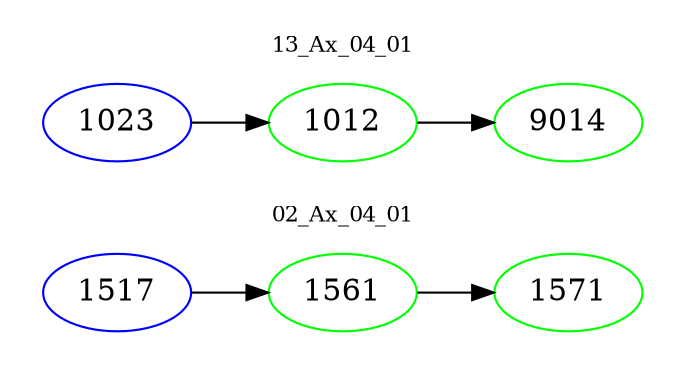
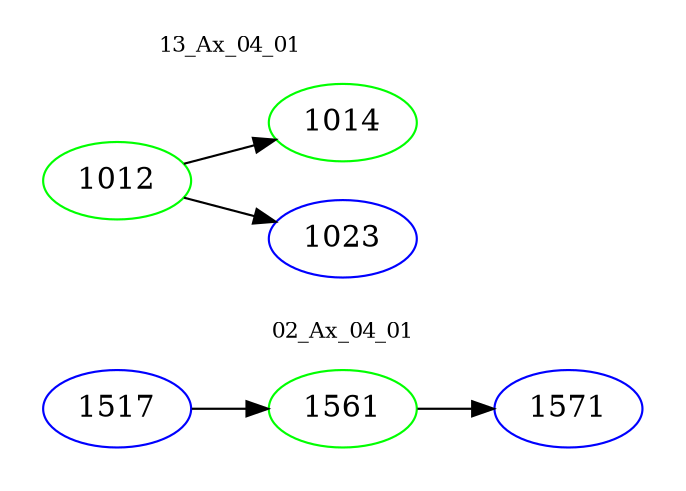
(219, 123) -> (219, 207)
(568, 123) -> (343, 123)
(568, 293) -> (568, 409)
